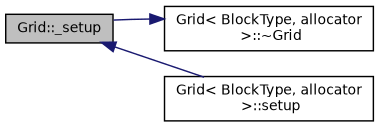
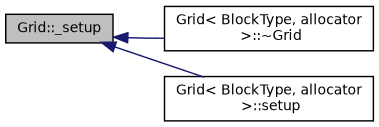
(132, 19) -> (146, 38)
